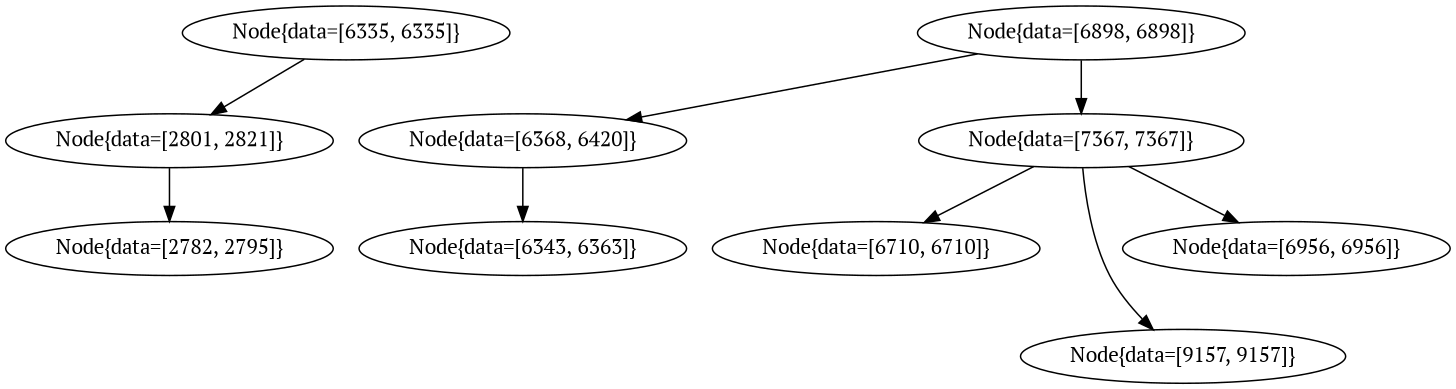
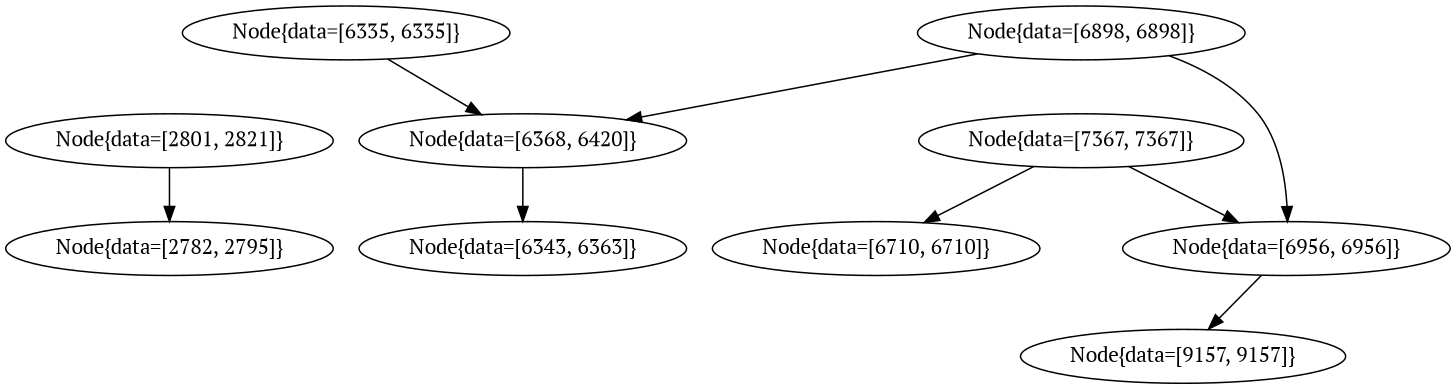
(1081, 79) -> (1255, 110)
(264, 83) -> (428, 83)
(1099, 249) -> (1240, 297)
